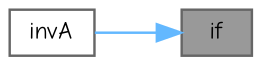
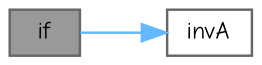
(126, 33) -> (111, 33)
